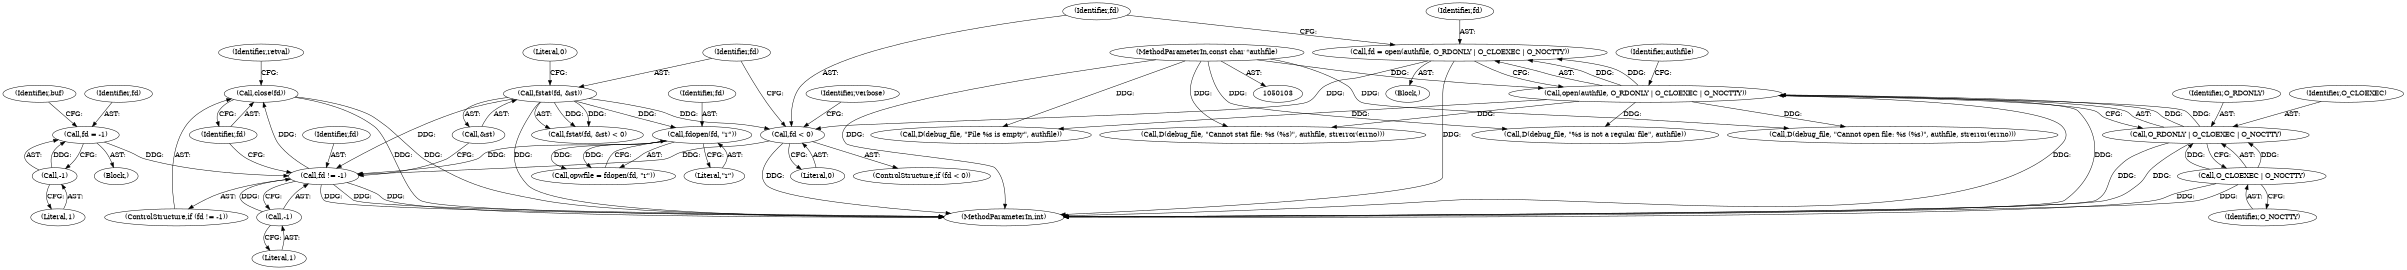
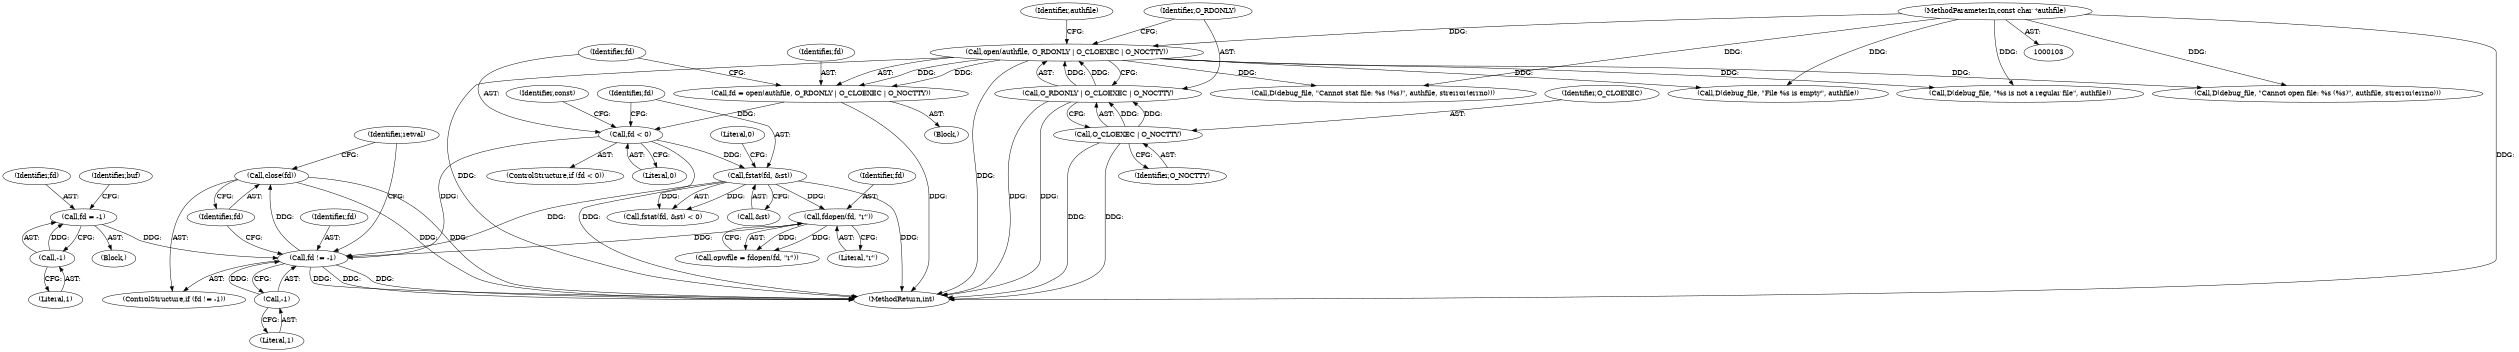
(1515, 78) -> (1136, 31)
(853, 94) -> (547, 94)
(1278, 94) -> (2049, 53)
(2279, 113) -> (1379, 117)
(474, 114) -> (782, 197)
(676, 117) -> (699, 150)
(178, 142) -> (179, 216)
(438, 162) -> (383, 206)
(1004, 217) -> (902, 300)
